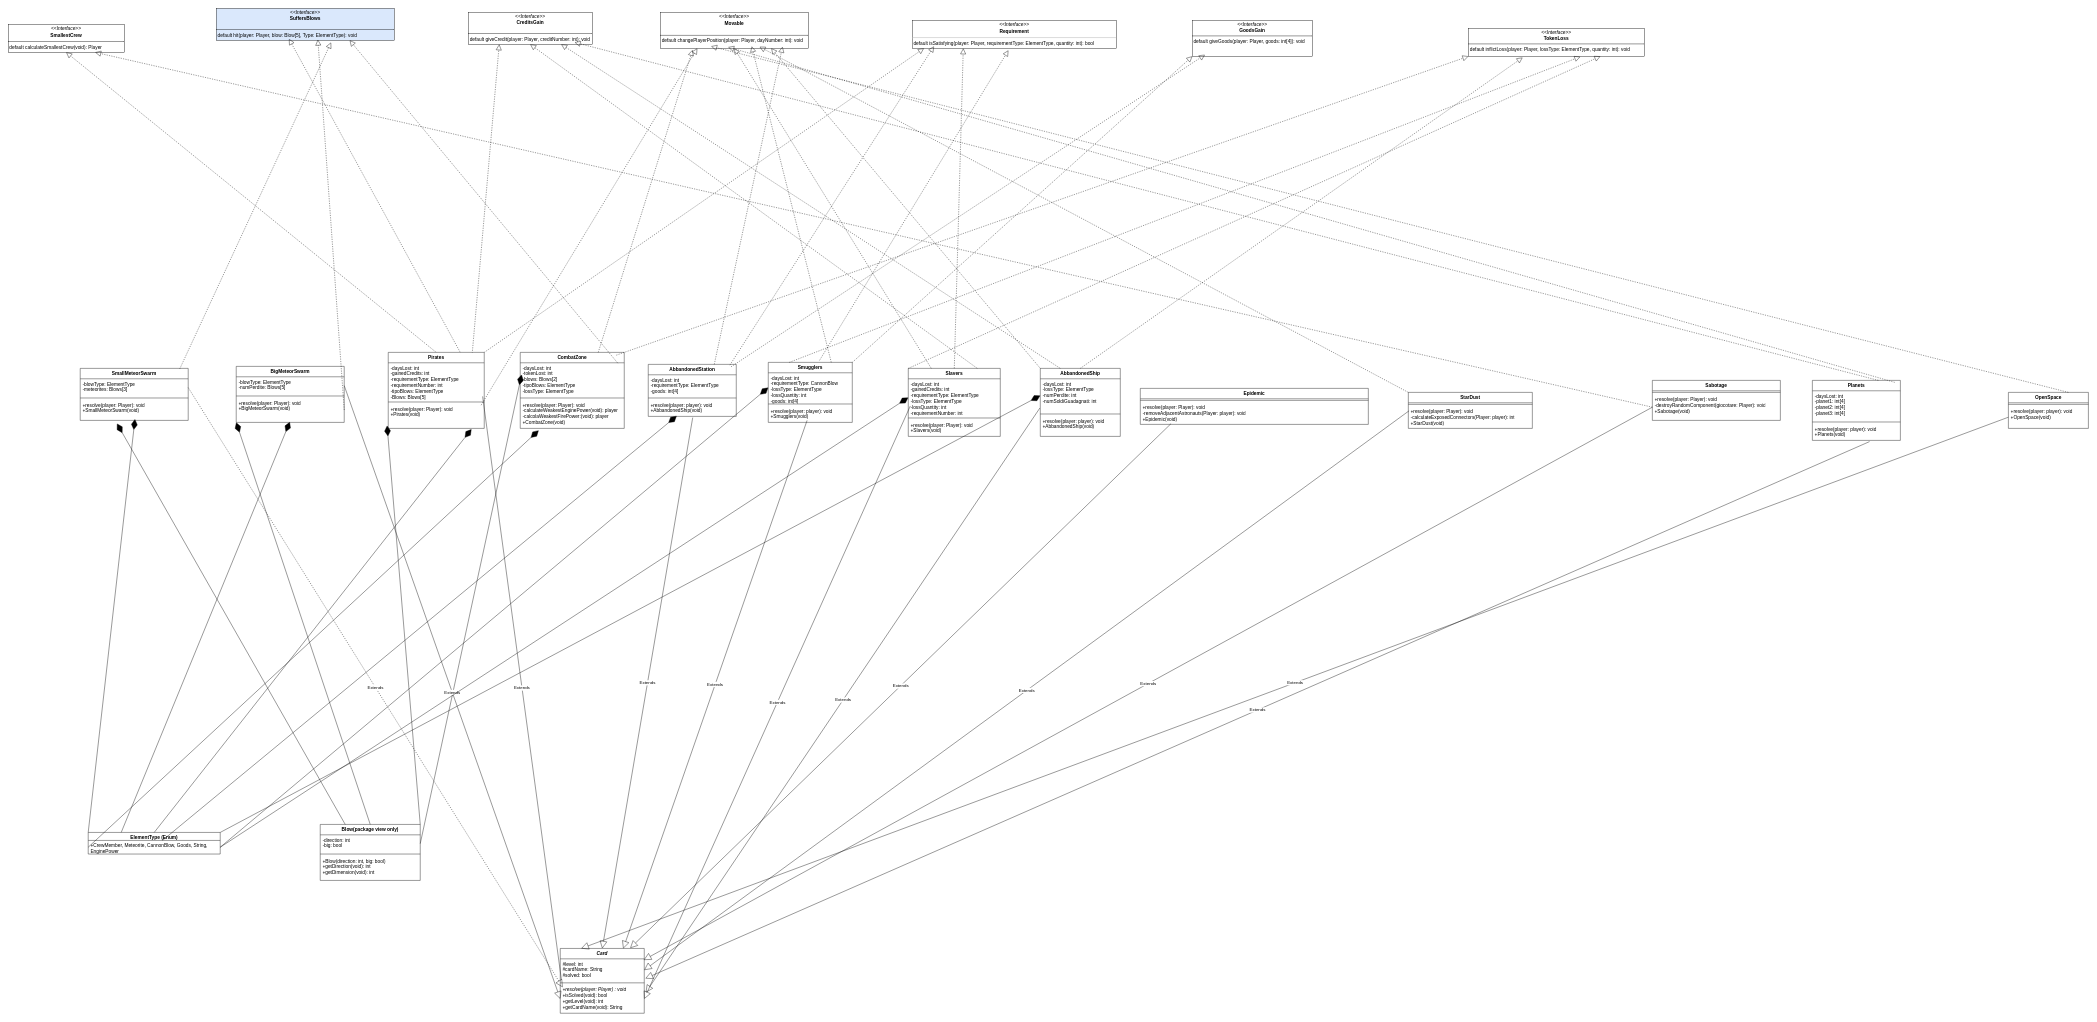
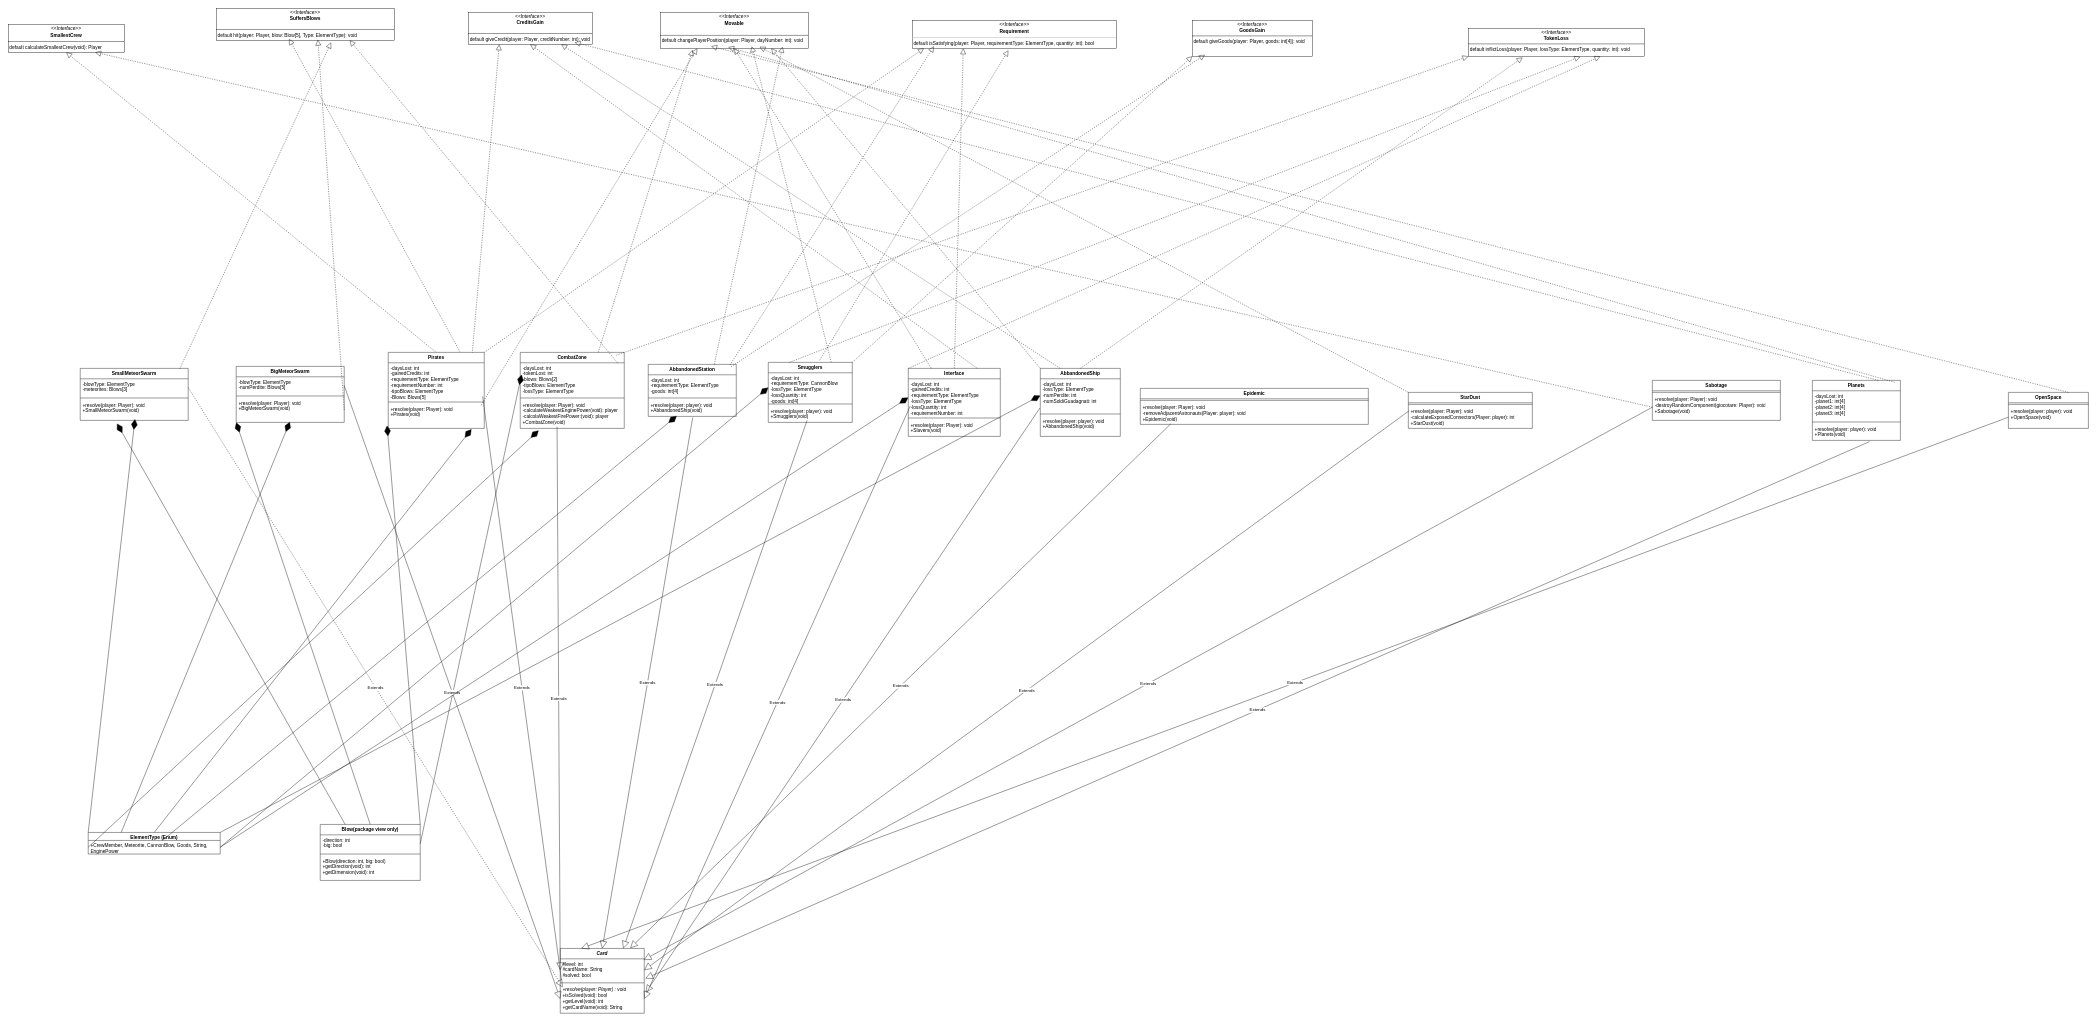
(305, 24) -> (305, 24)
(954, 374) -> (954, 374)
none -> (557, 501)
